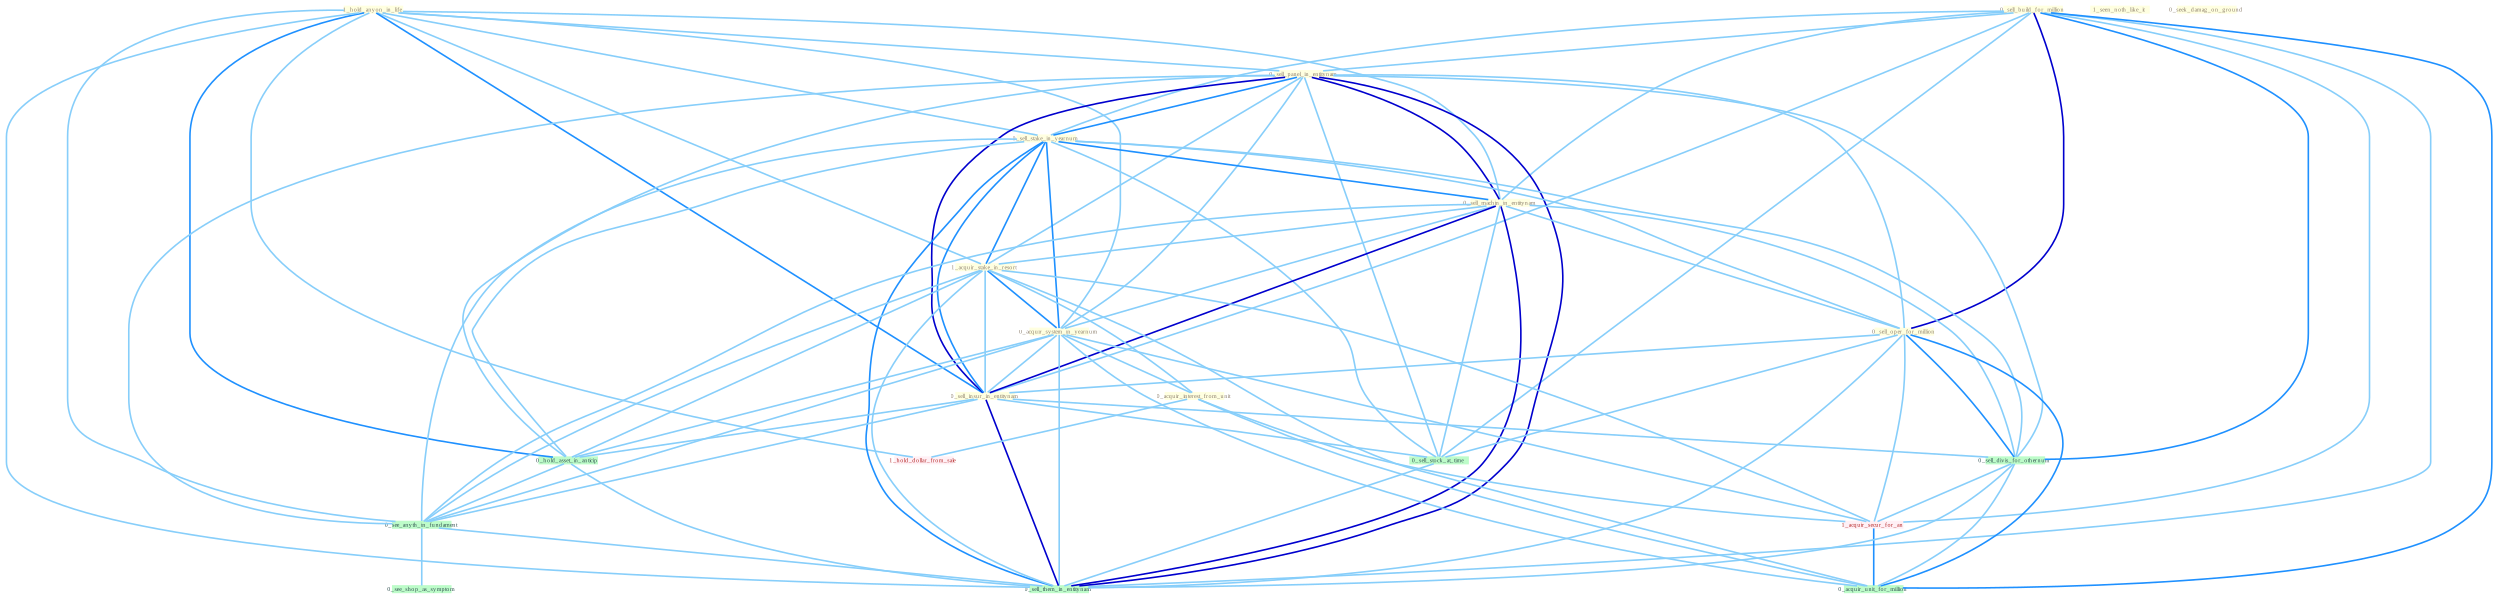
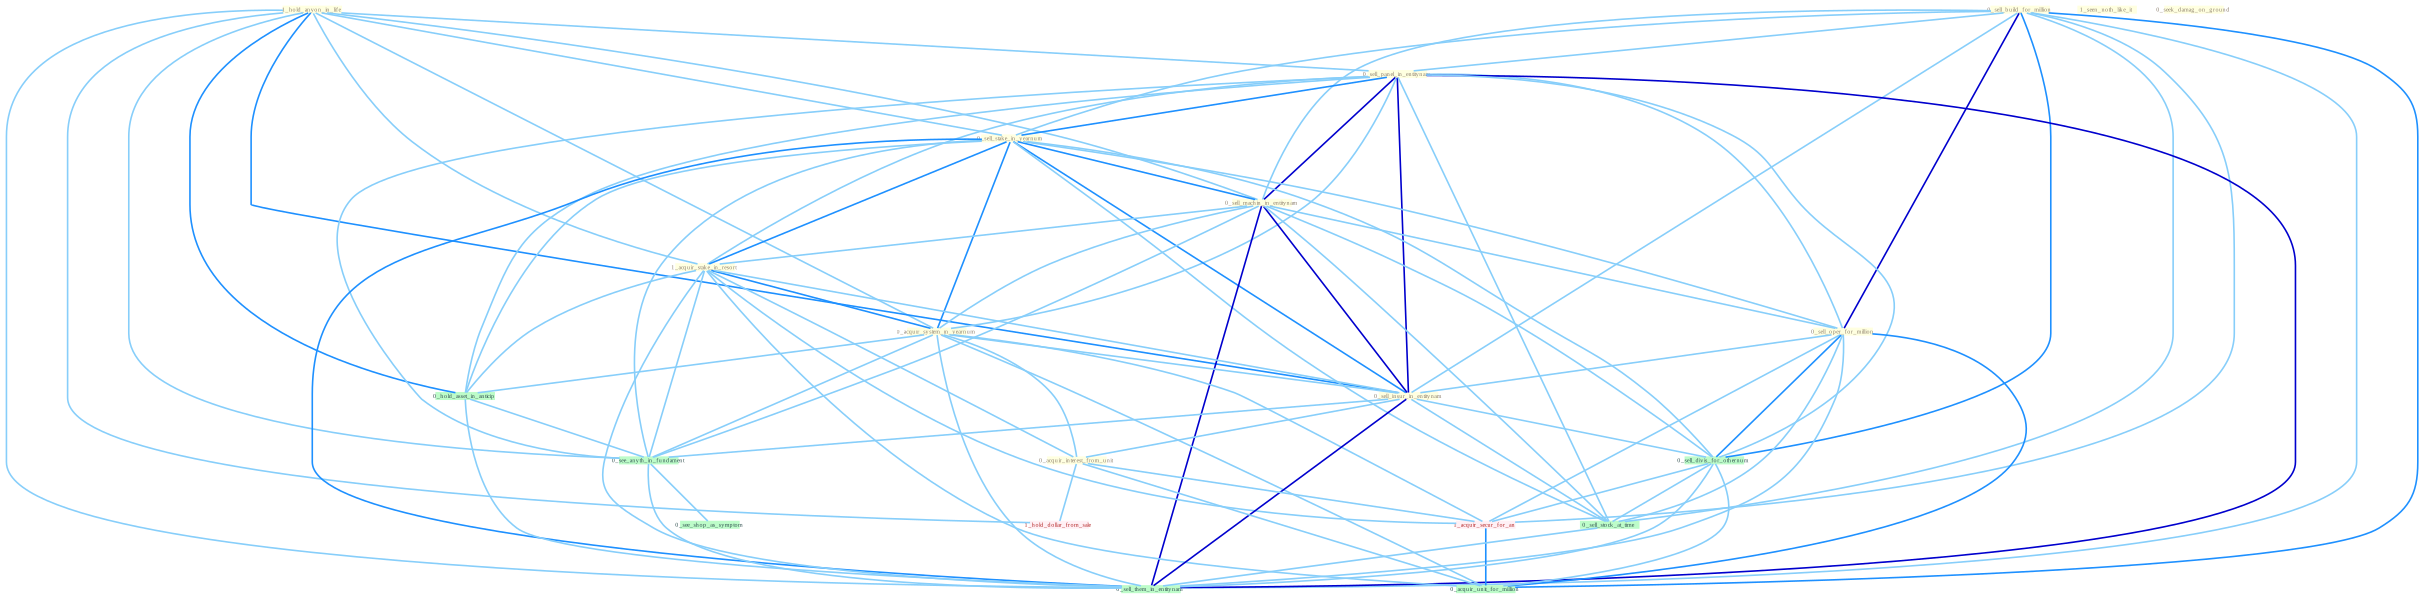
(797, 425) -> (1243, 428)
none -> (1662, 493)
